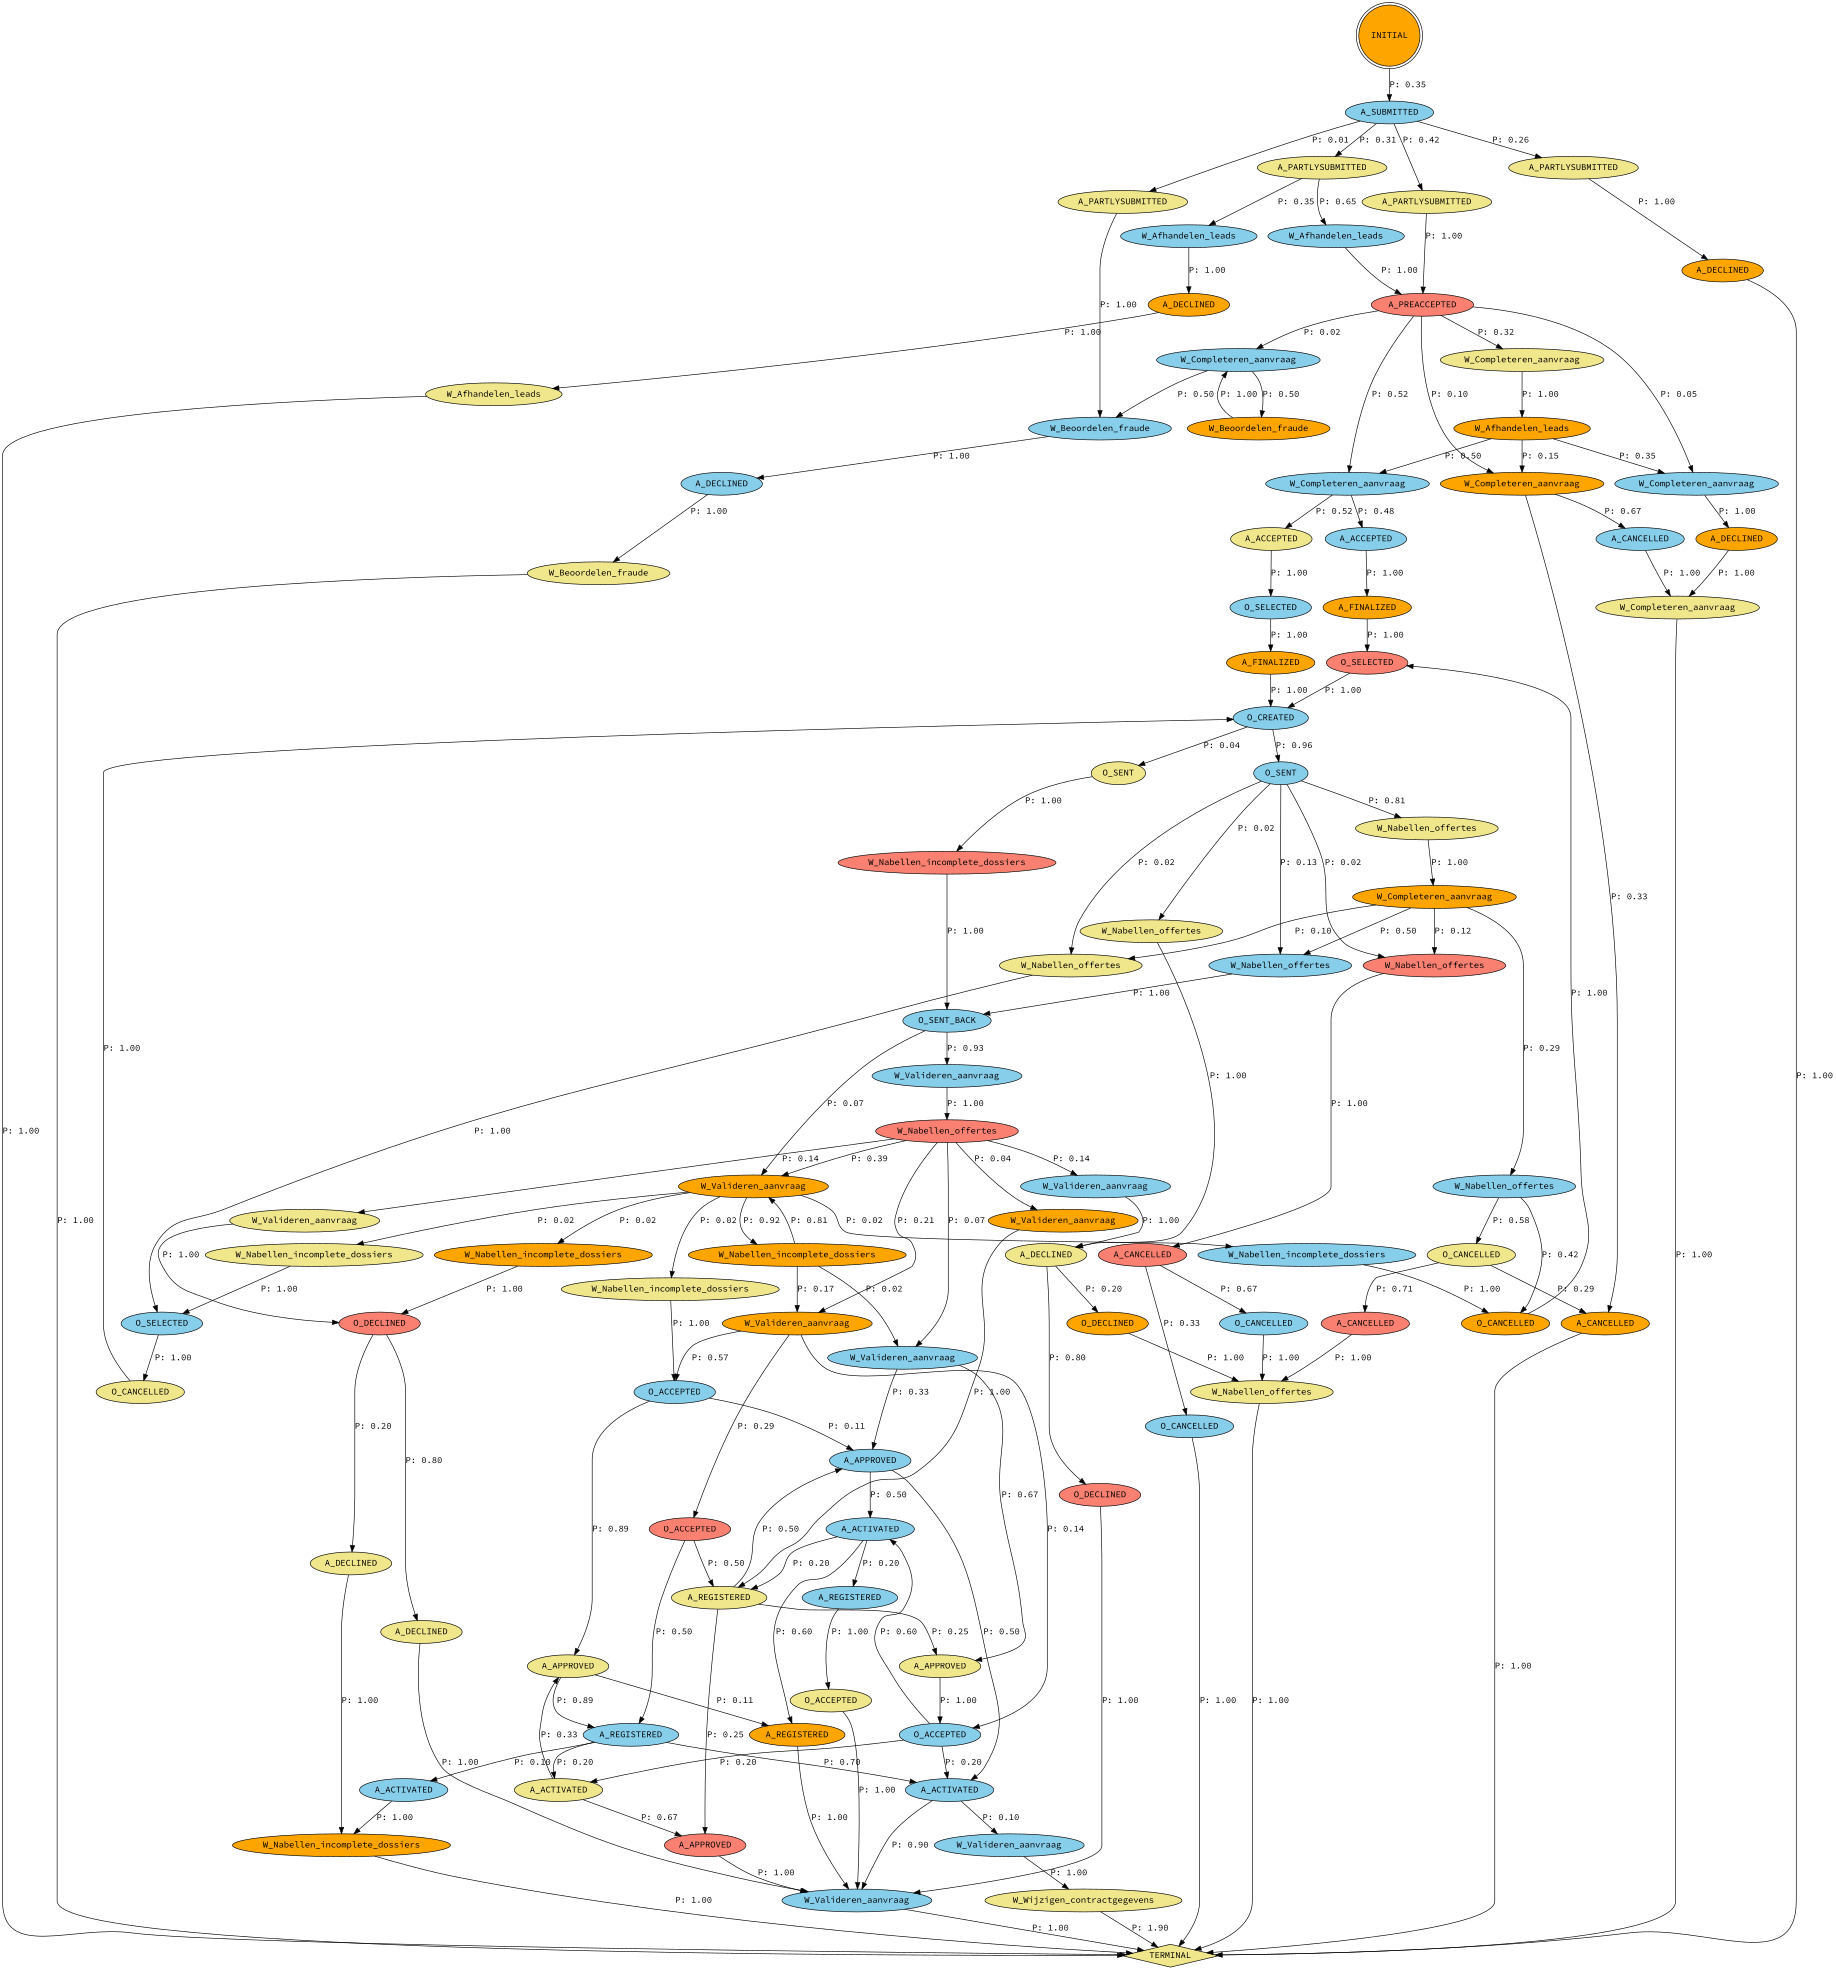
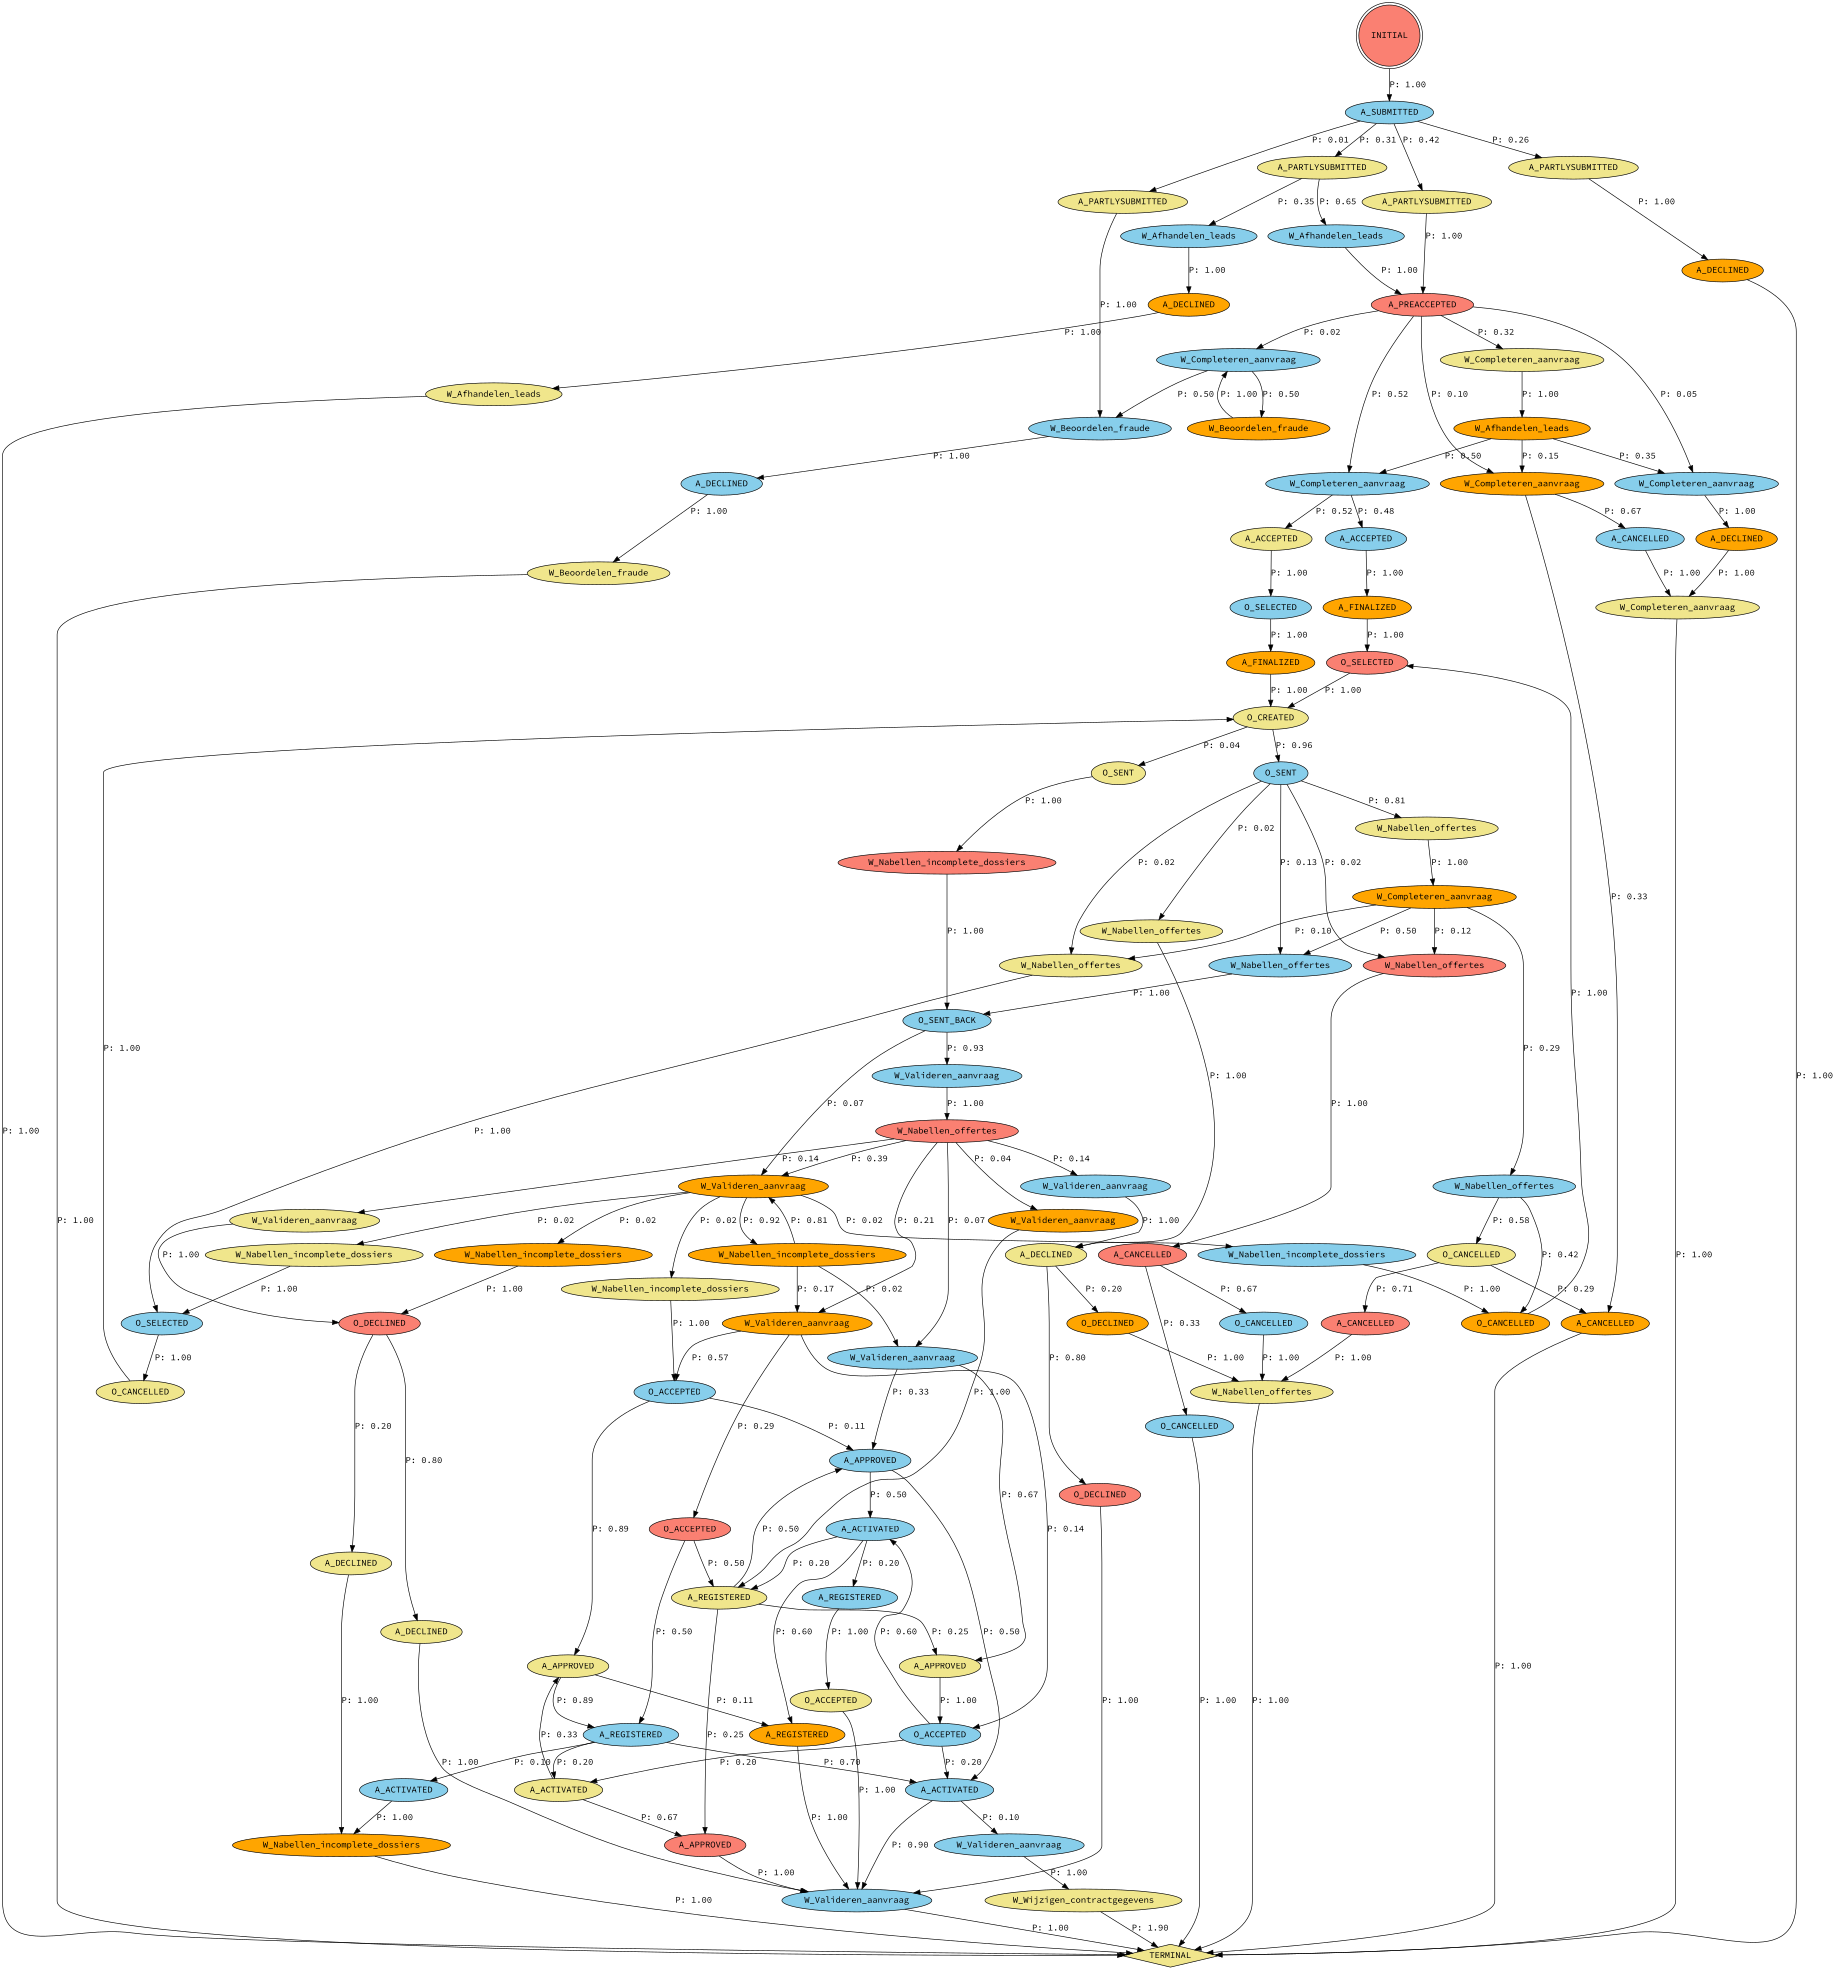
(1389, 36) -> (1389, 36)
(1408, 85) -> (1408, 85)
(1271, 718) -> (1271, 718)
